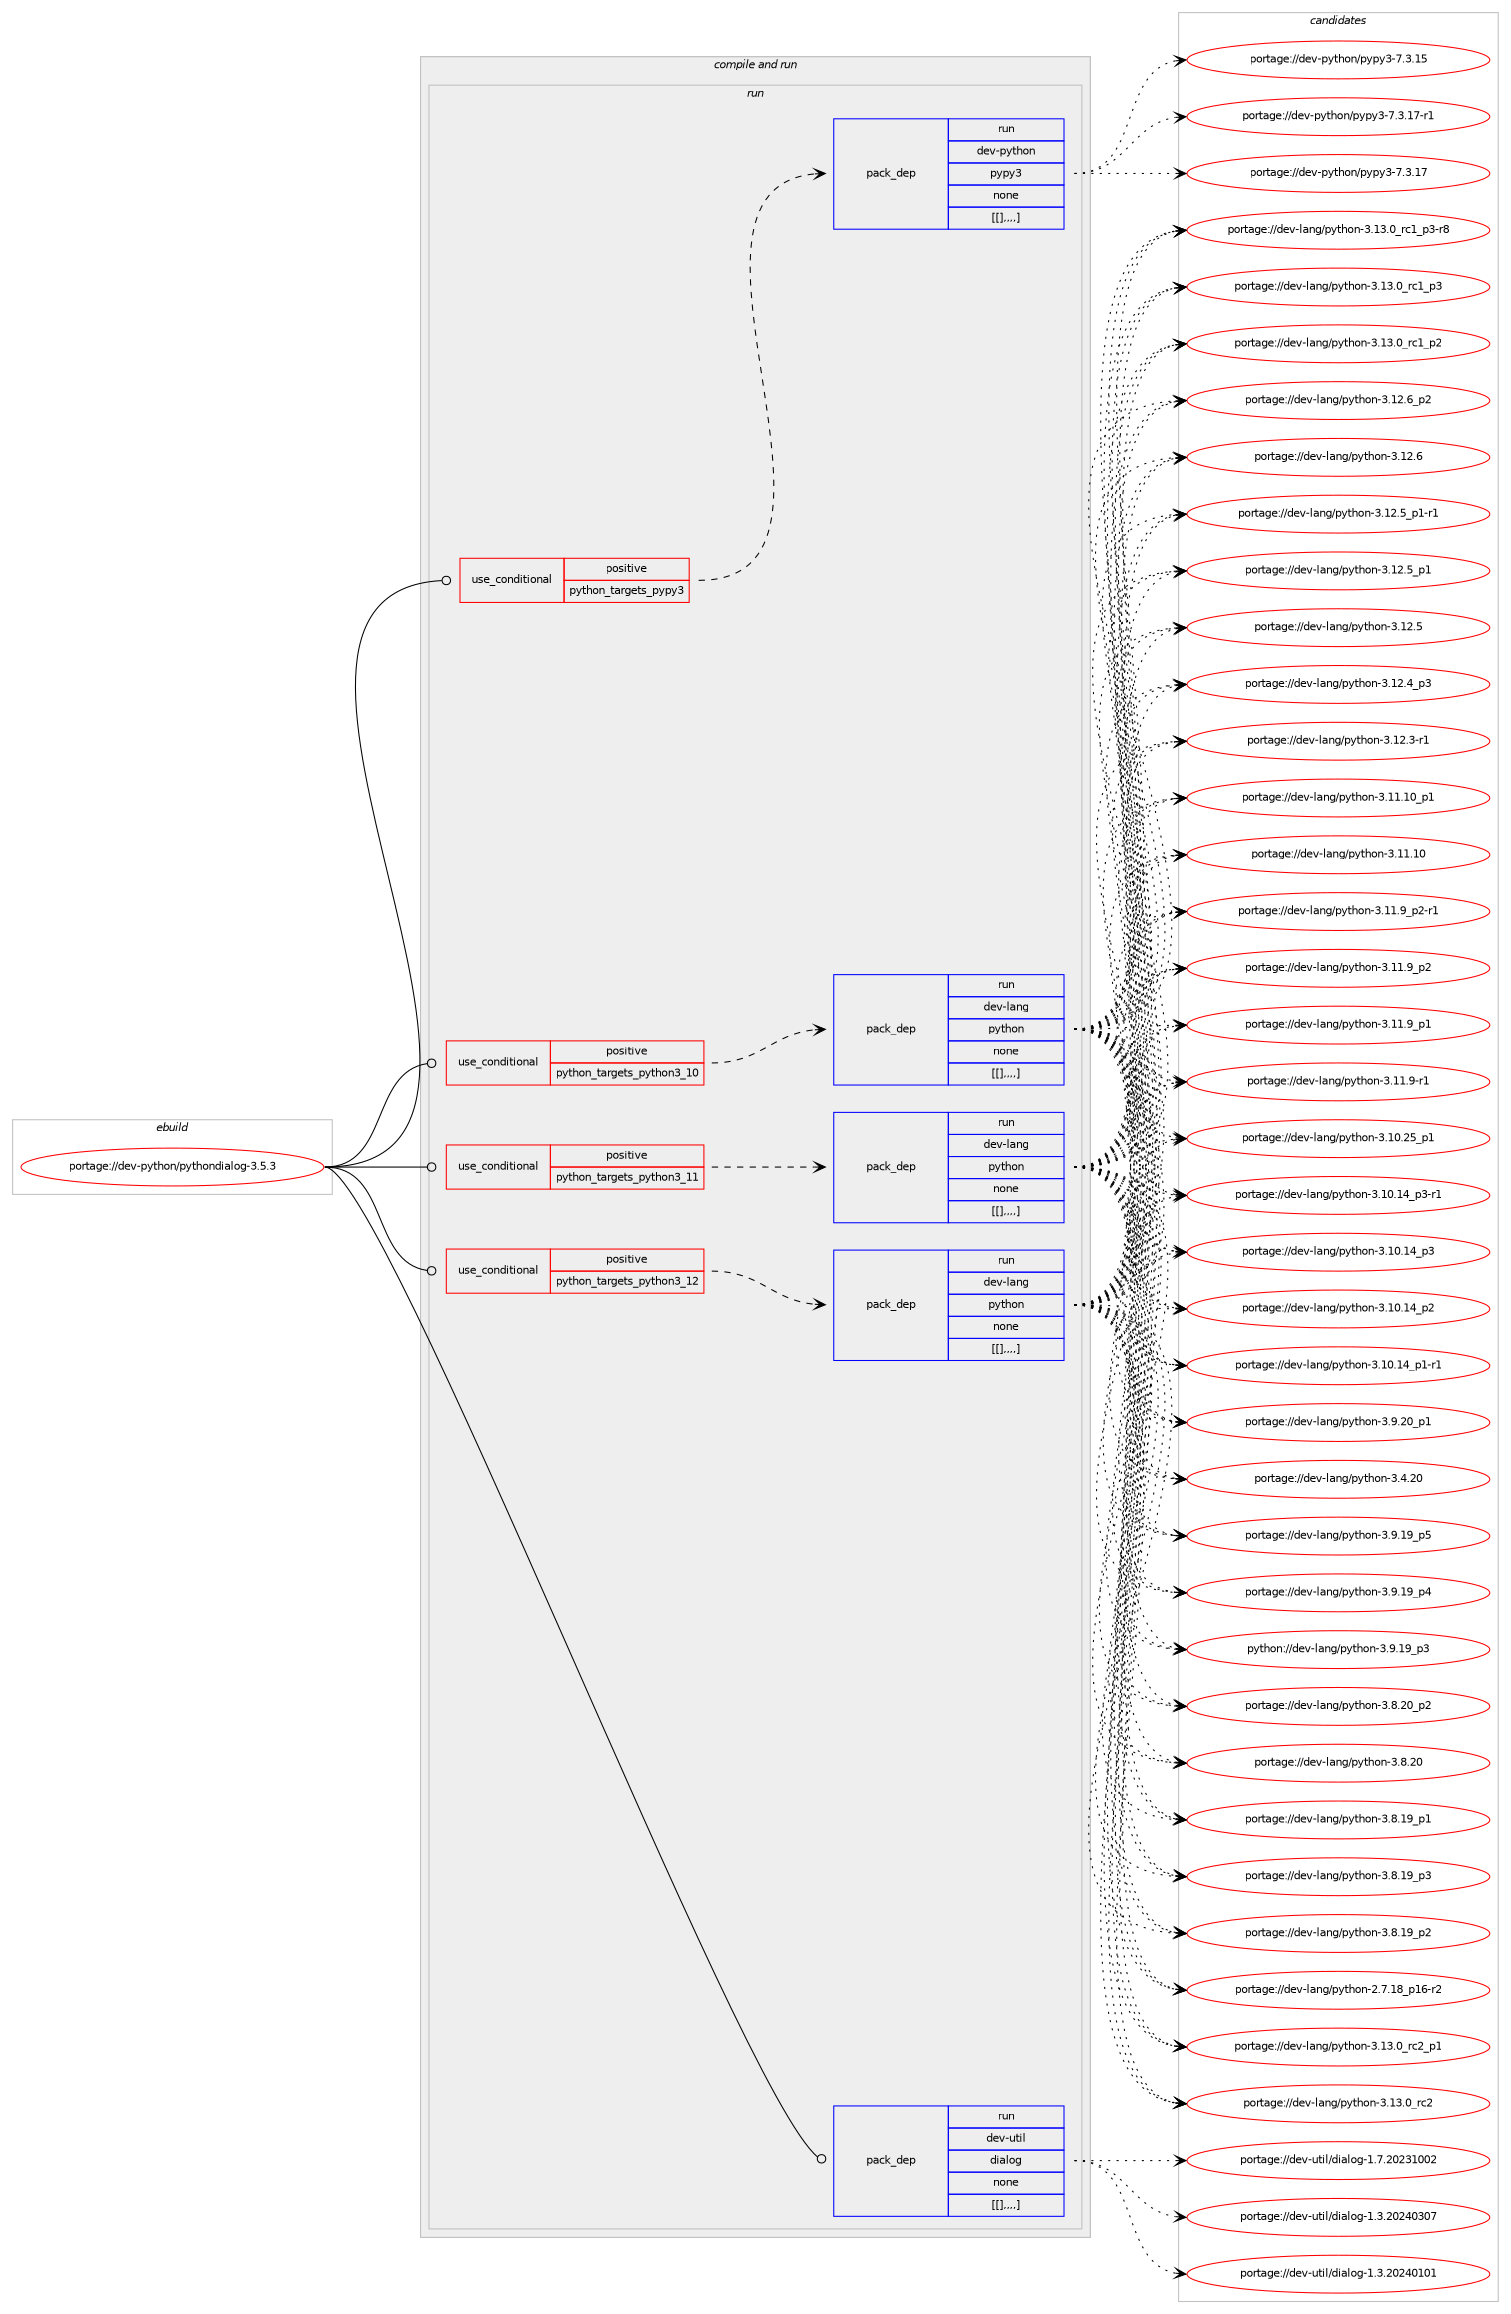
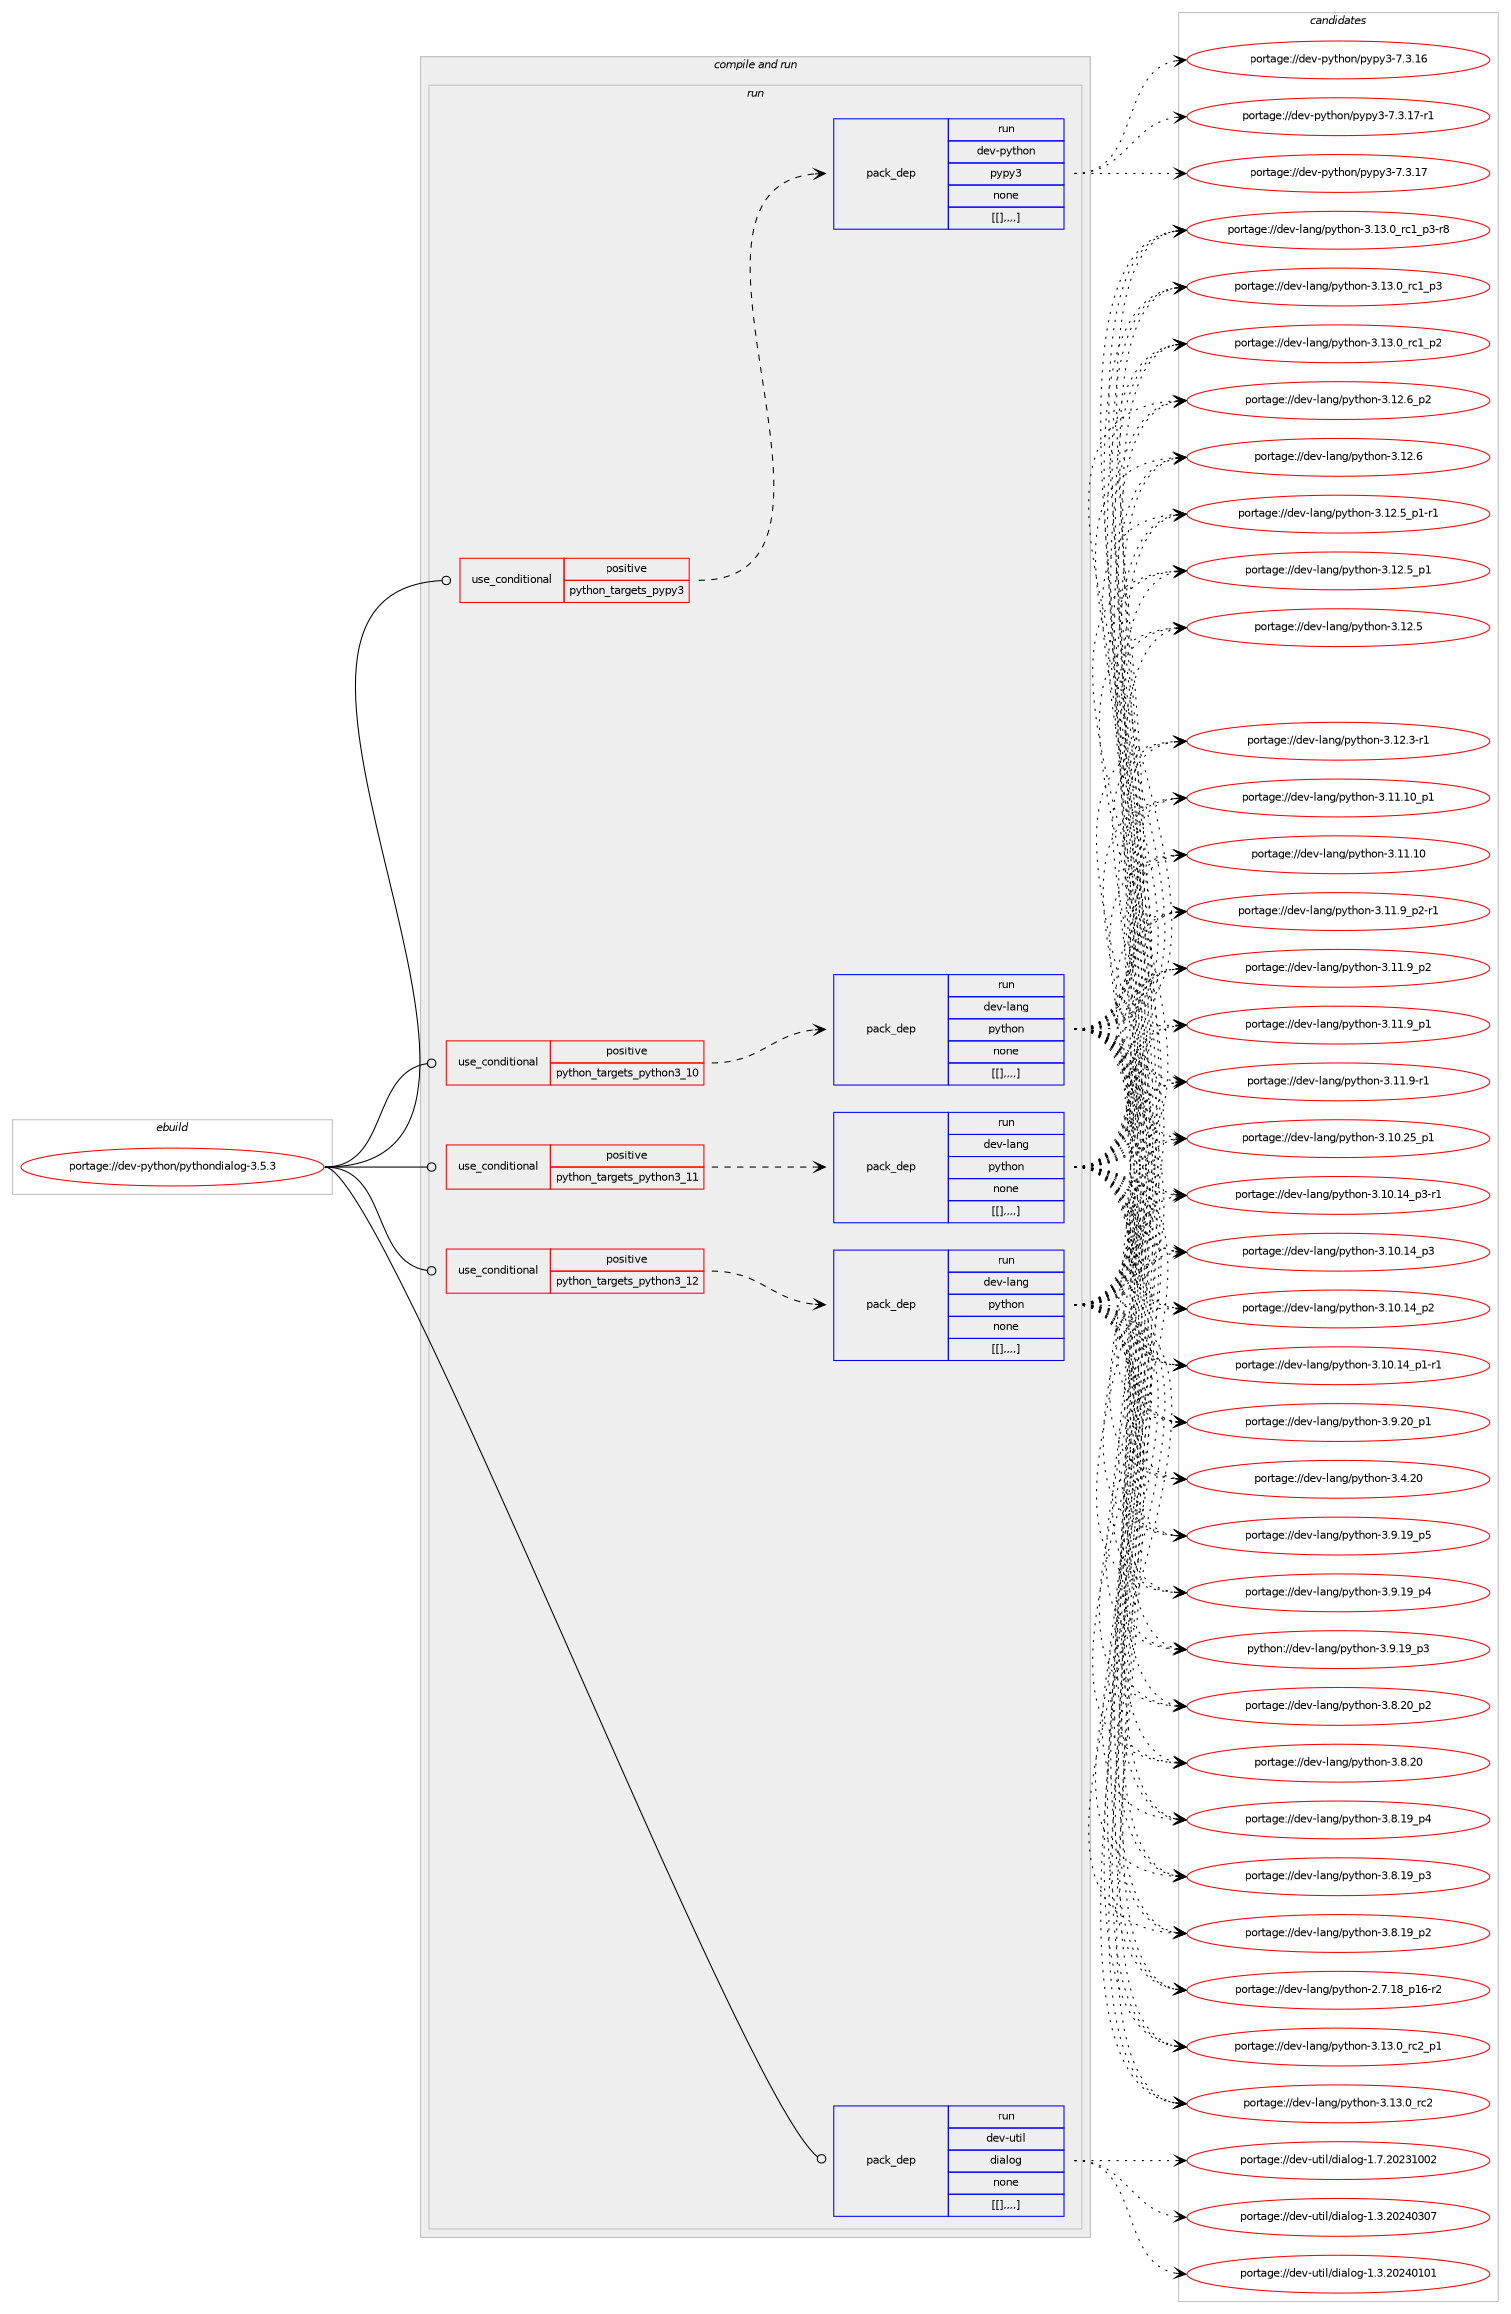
(1338, 60) -> (1338, 60)
(1338, 684) -> none
(1338, 1820) -> (1338, 1820)
